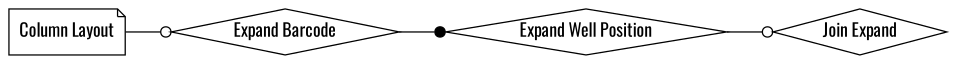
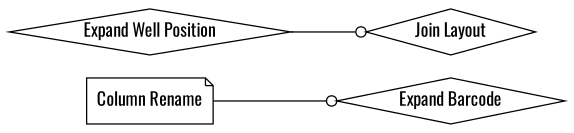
(67, 32) -> (150, 101)
(417, 32) -> none
(860, 32) -> (451, 32)
